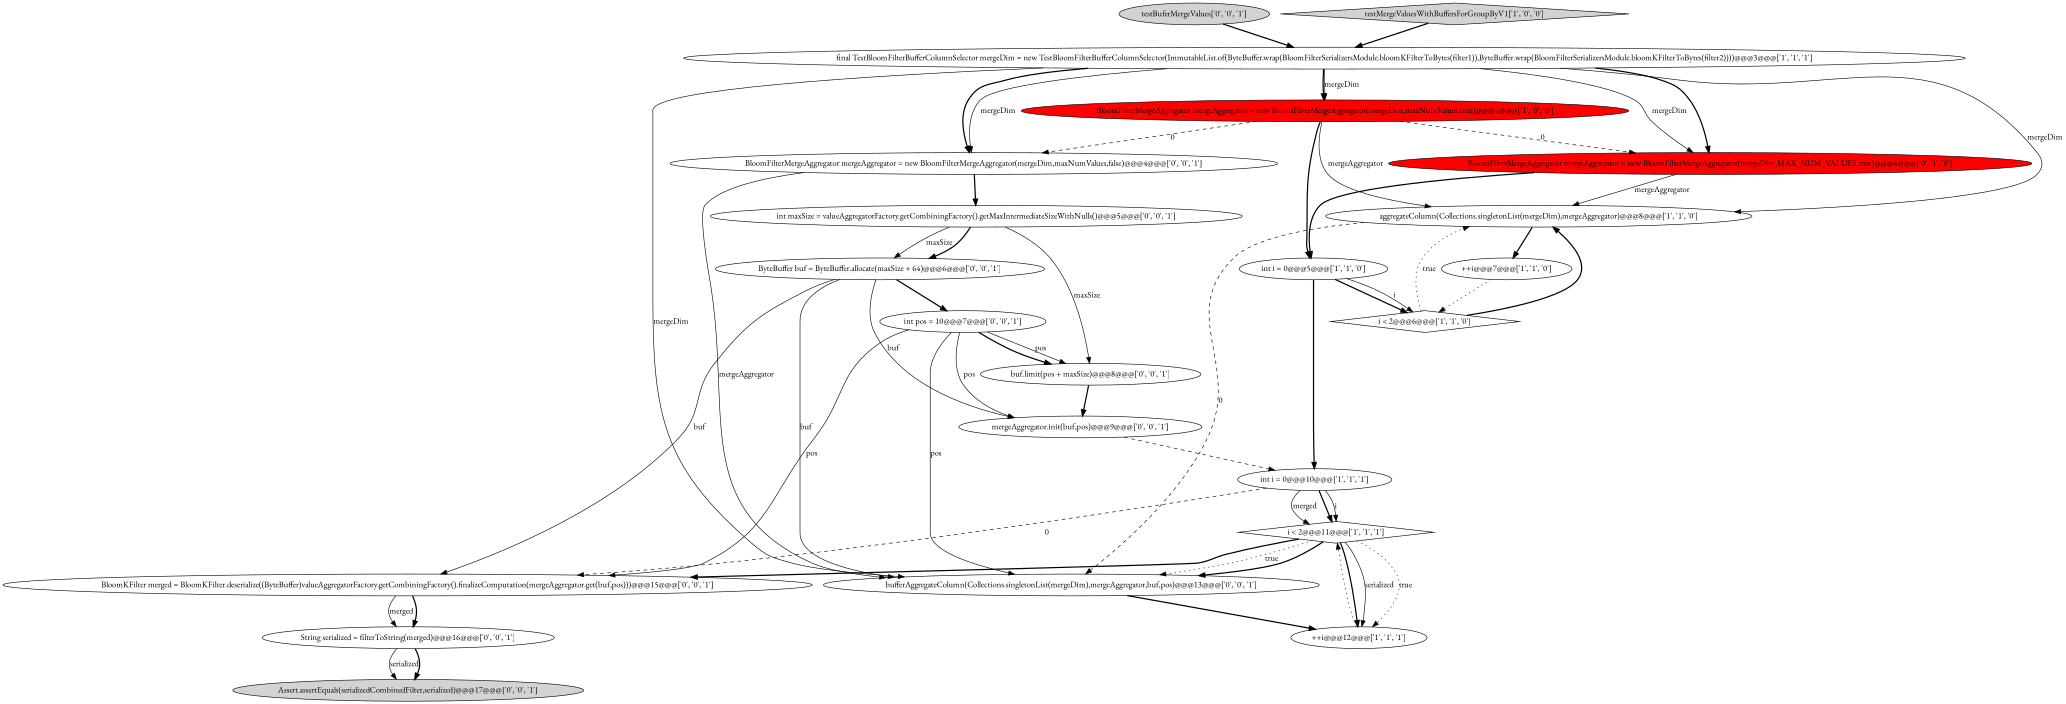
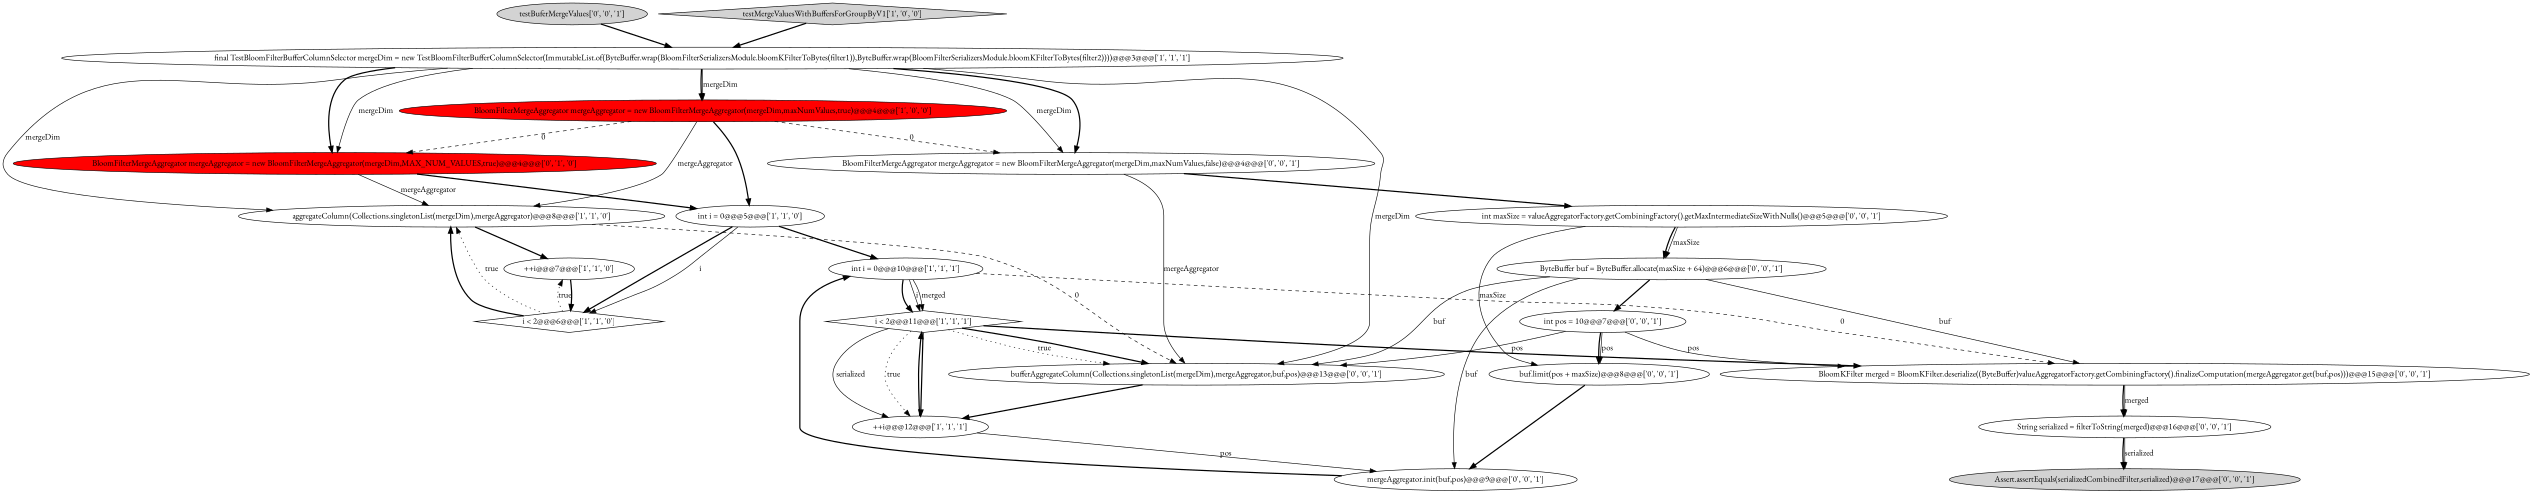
(1467, 294) -> (572, 292)
none -> (558, 299)
(964, 386) -> (1174, 452)
(1193, 452) -> (983, 458)
(1345, 588) -> (919, 377)
